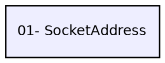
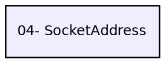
(83, 32) -> (83, 32)
